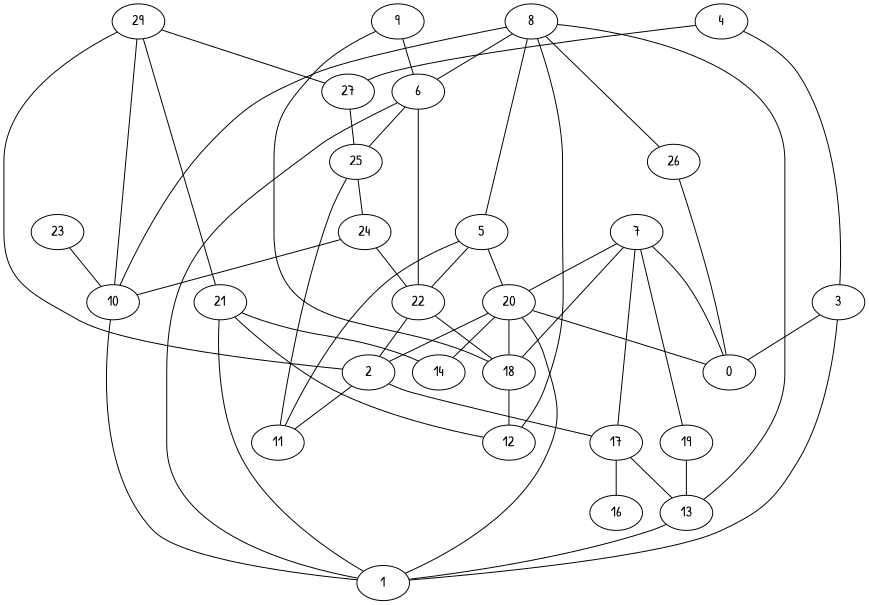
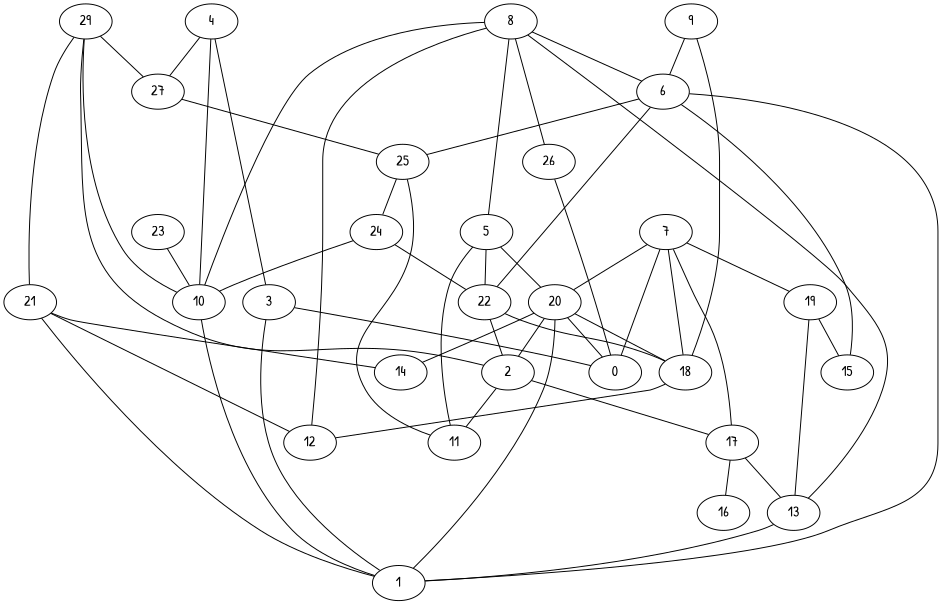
none -> (205, 162)
none -> (847, 372)
